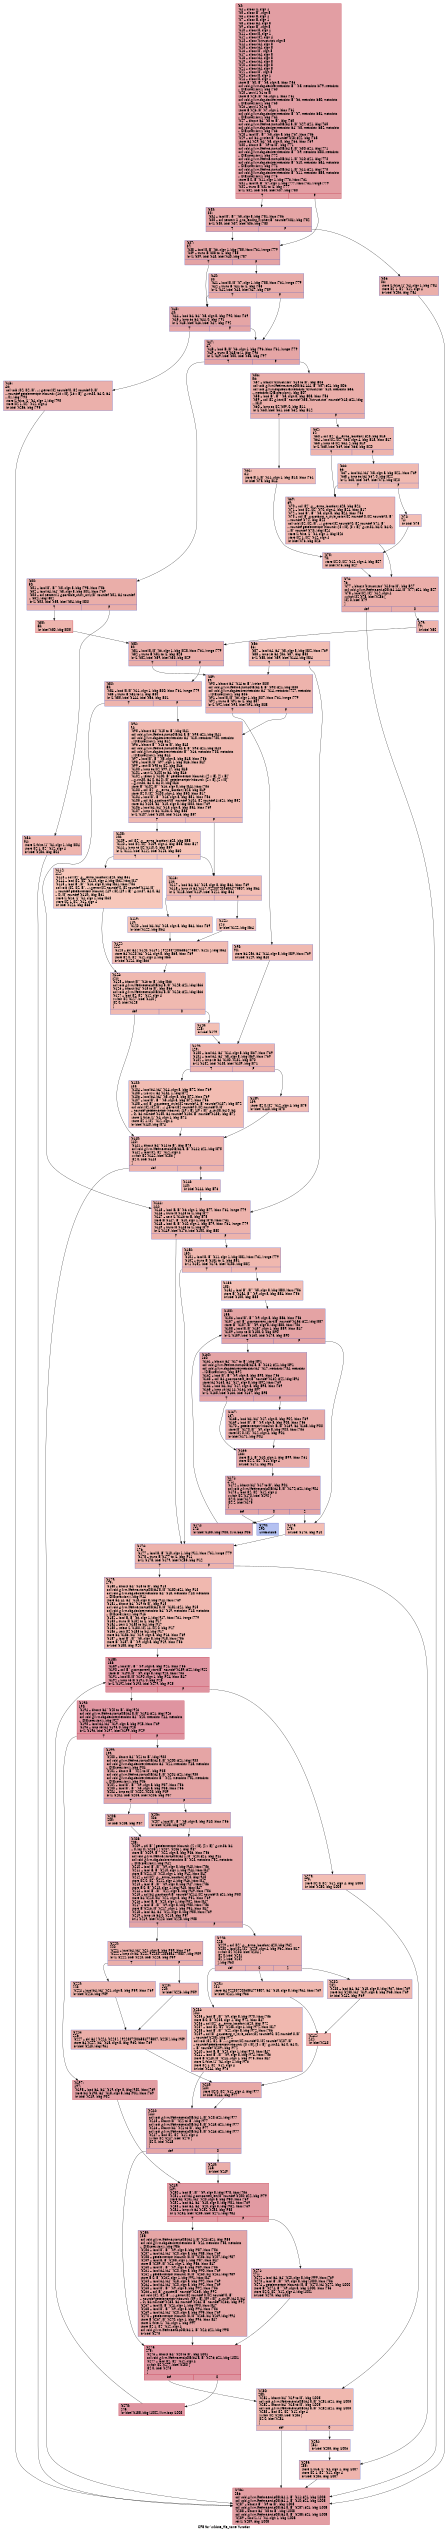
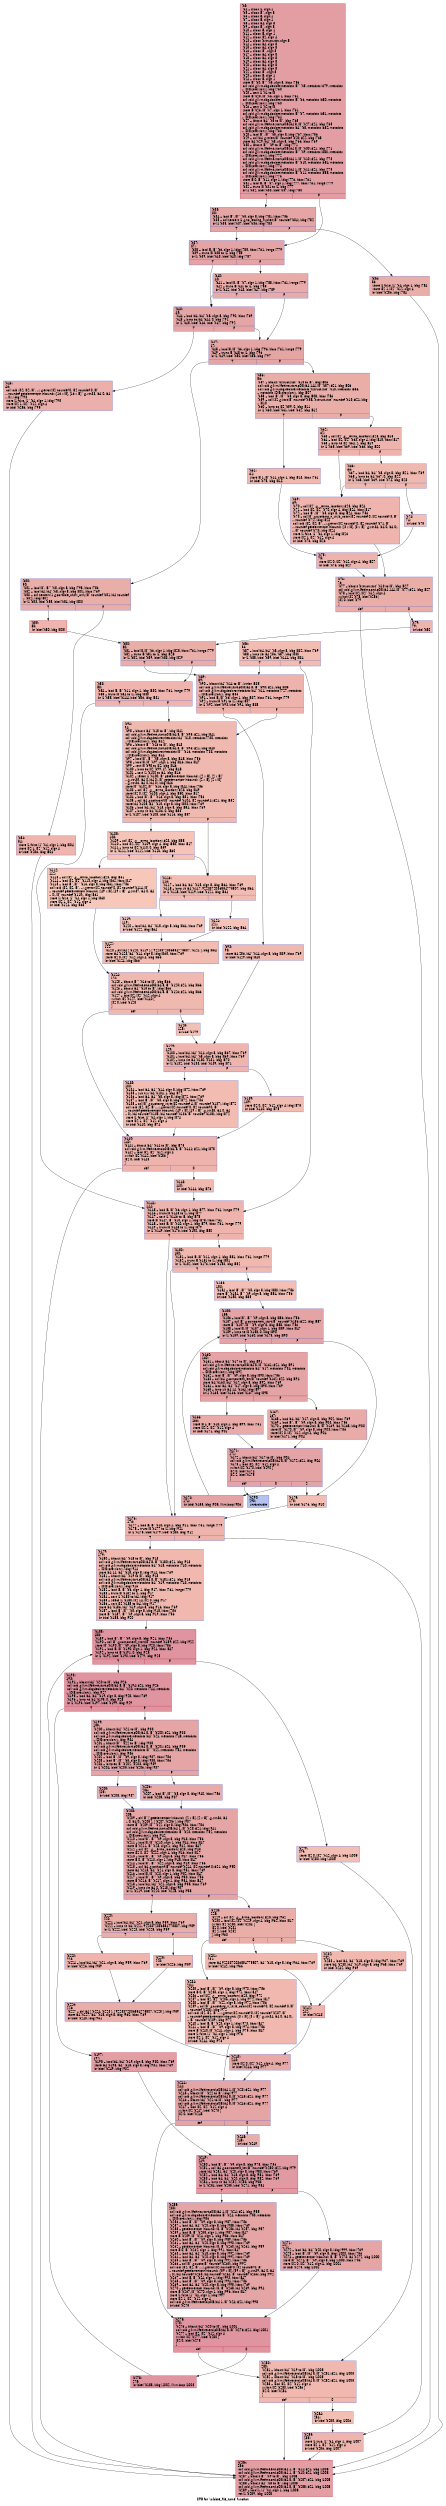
(253, 1377) -> (254, 1377)
(274, 1443) -> (299, 1443)
